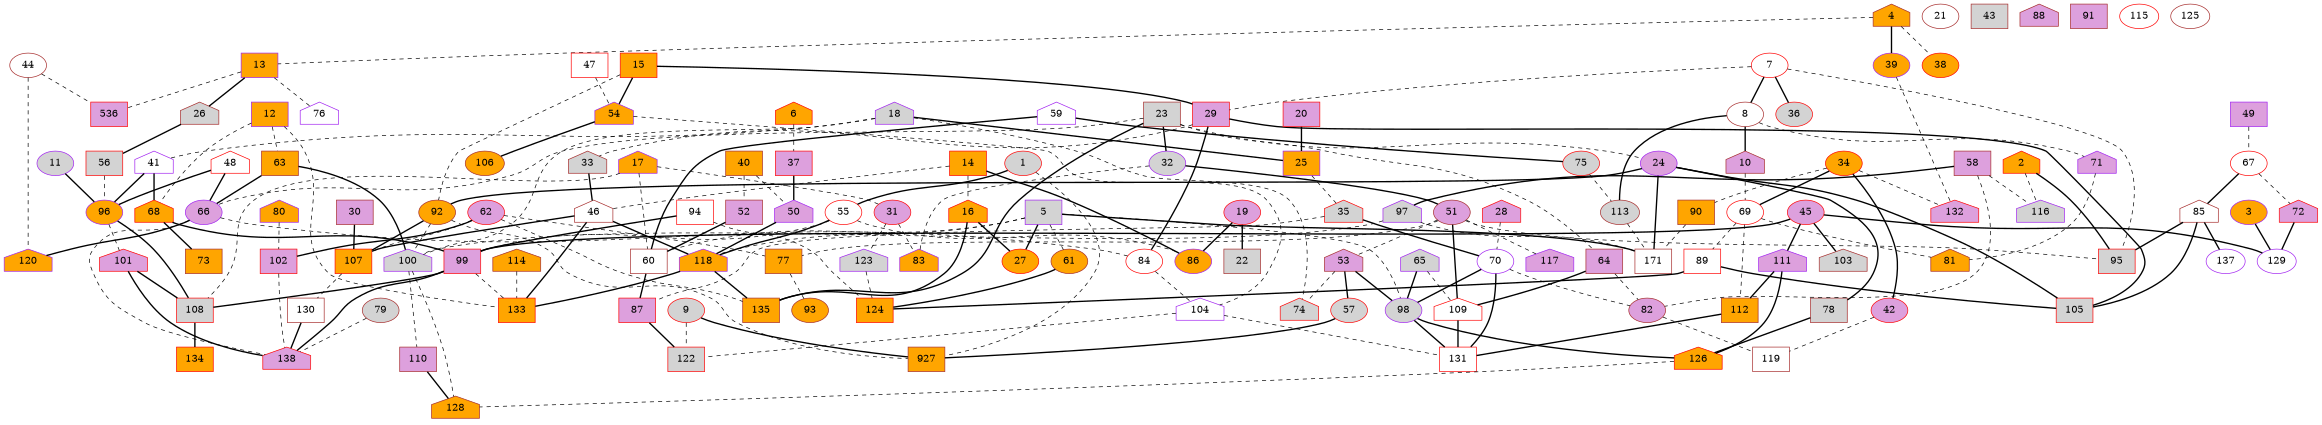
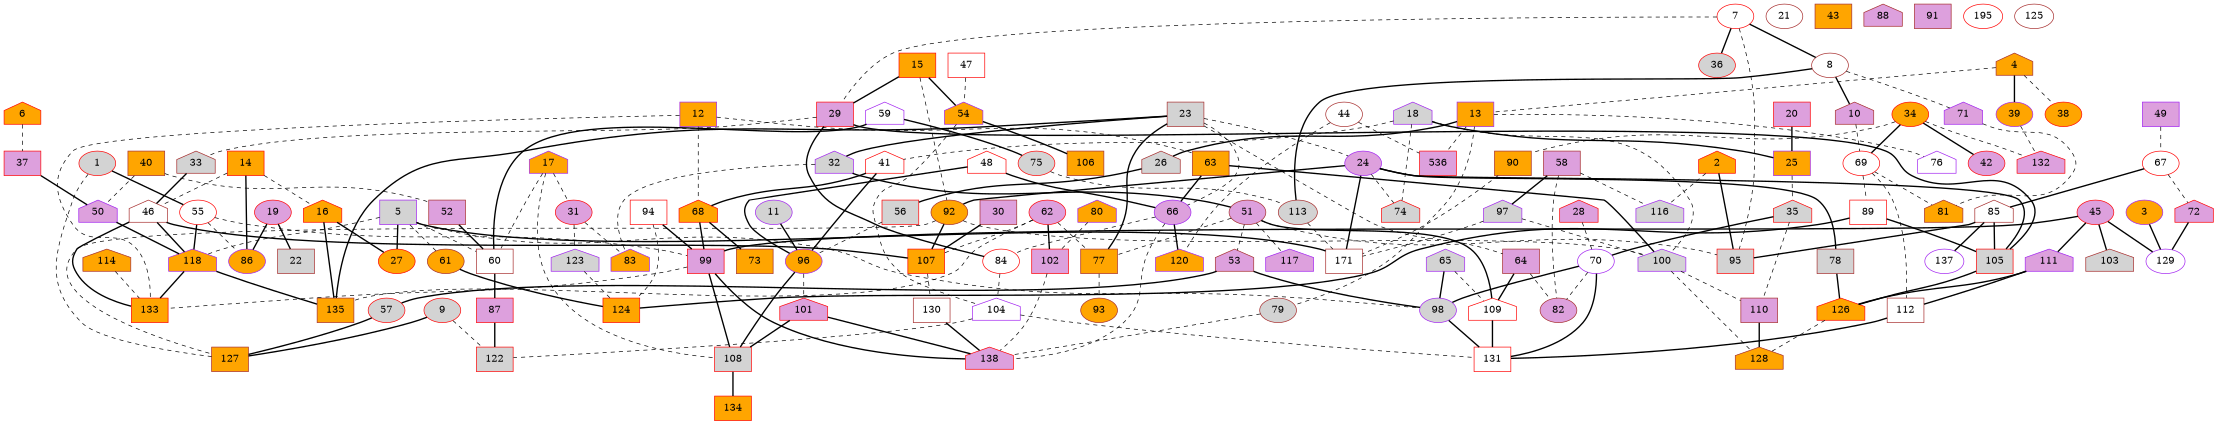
(1989, 16) -> (1833, 16)
(2139, 16) -> (1983, 16)
(154, 163) -> (885, 163)
(485, 163) -> (1085, 163)
(1167, 163) -> (834, 163)
none -> (1127, 180)
(1085, 229) -> (1776, 260)
none -> (1396, 254)
(1321, 286) -> (1382, 189)
(1740, 310) -> (1906, 310)
(1551, 347) -> (1939, 284)
(926, 359) -> (230, 359)
(1771, 359) -> none
